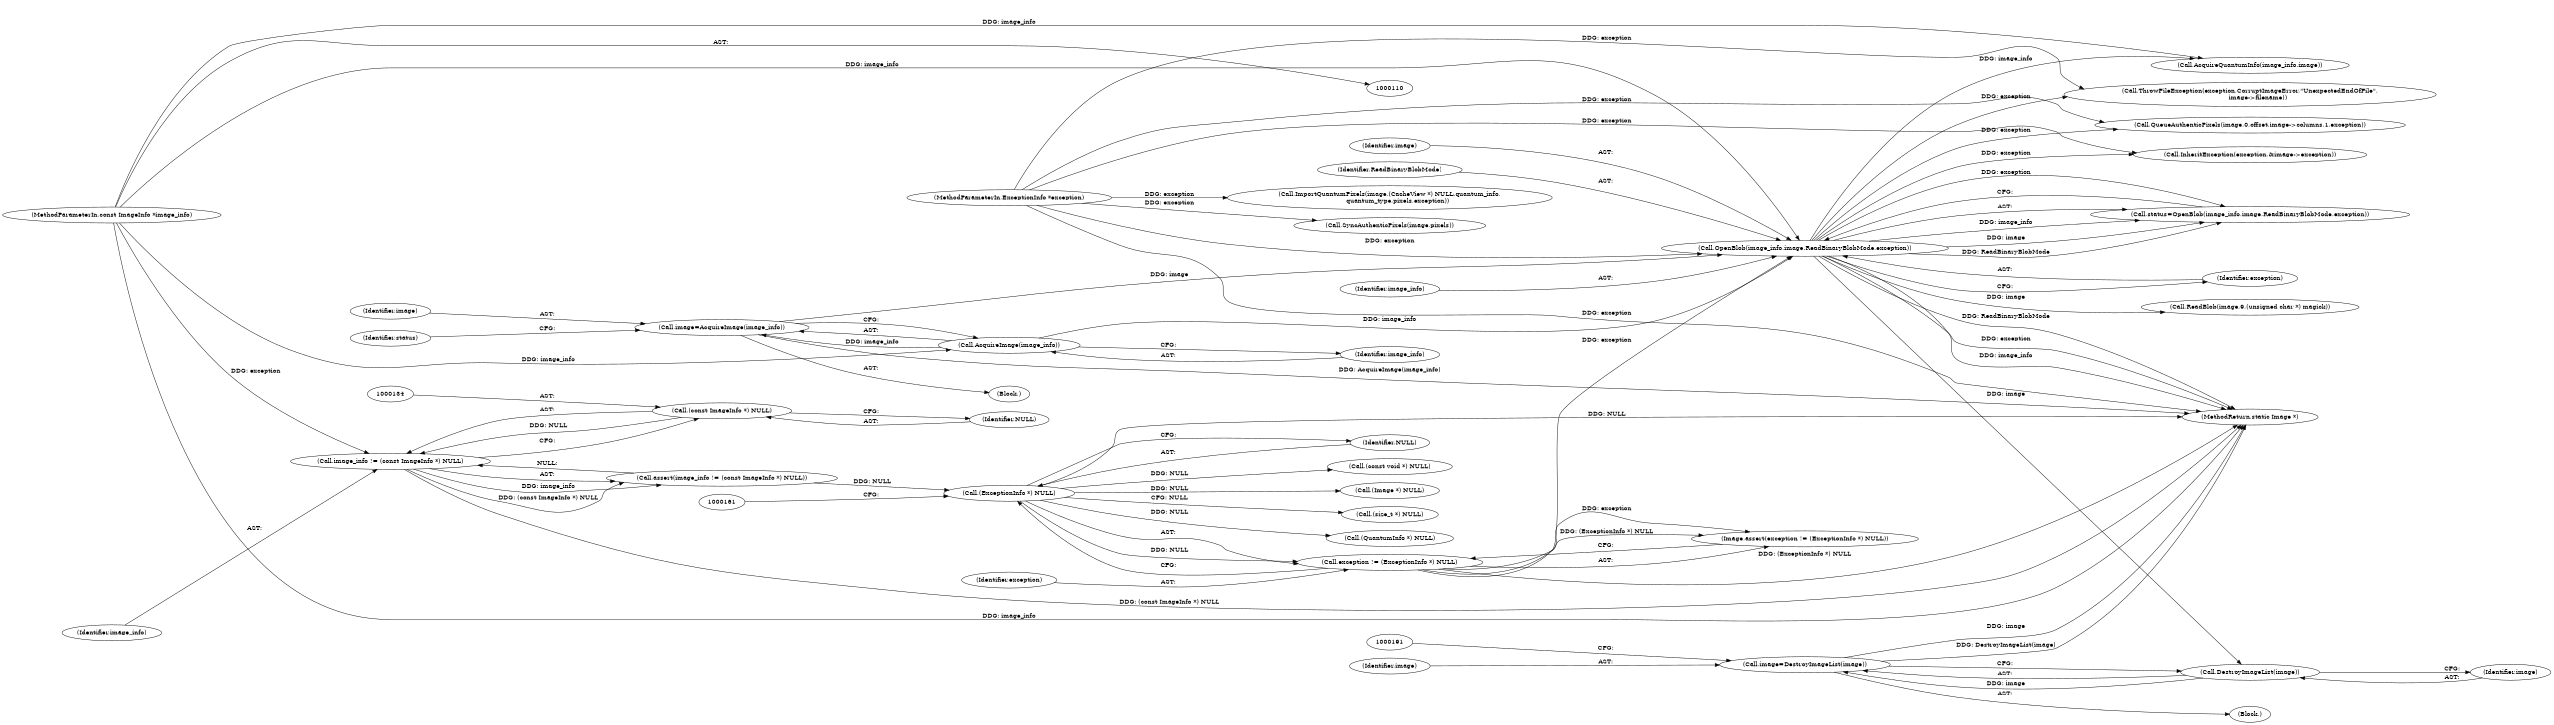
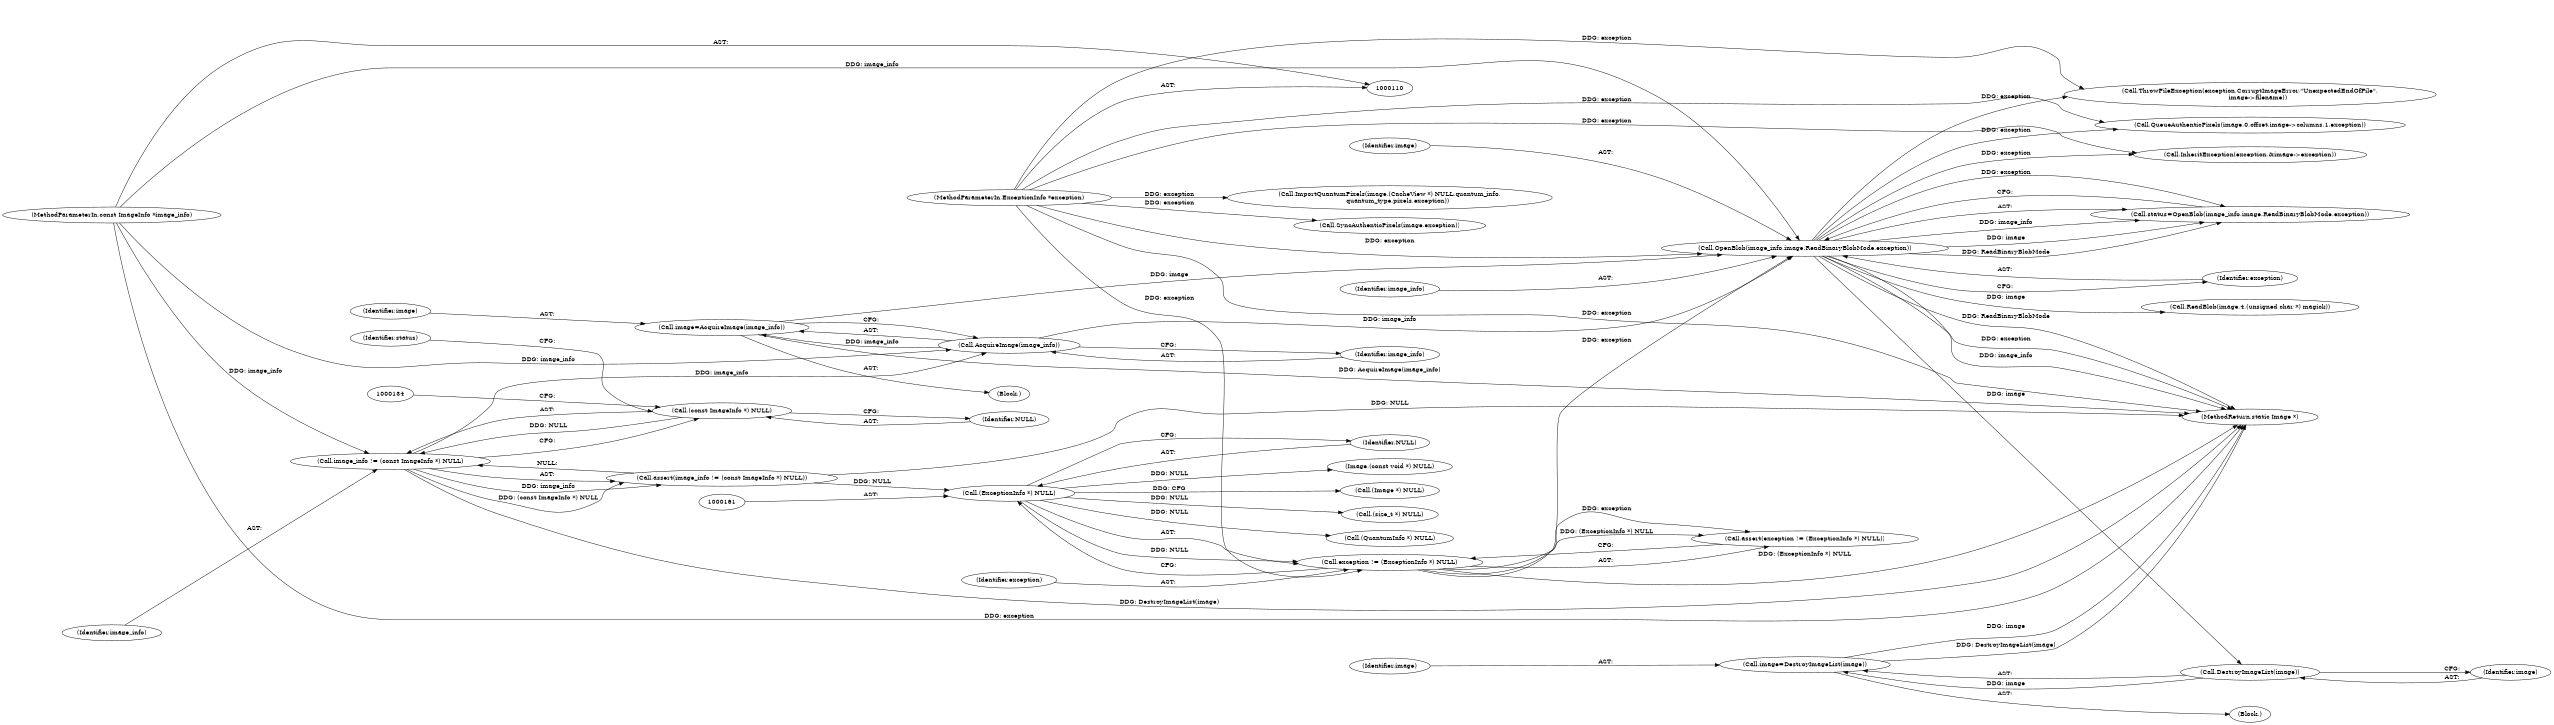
(2250, 65) -> none
none -> (1172, 92)
(1390, 170) -> none
(1390, 226) -> (1390, 226)
(2250, 307) -> (2250, 307)
(533, 334) -> (557, 348)
(256, 371) -> (256, 371)
none -> (686, 376)
none -> (1224, 388)
(548, 396) -> (548, 396)
(1597, 418) -> (1497, 407)
(1390, 467) -> (1390, 467)
(1169, 489) -> (1169, 489)
(872, 495) -> (872, 495)
(1169, 498) -> (1169, 498)
(1805, 539) -> (1805, 539)
(1169, 602) -> (1169, 602)
(1009, 616) -> (1009, 616)
(1390, 642) -> none
(2033, 669) -> none
